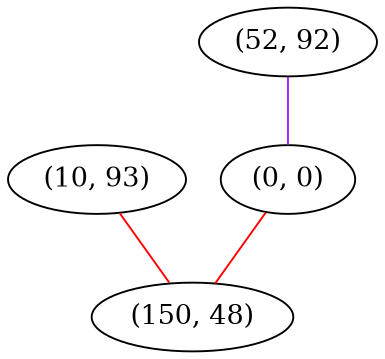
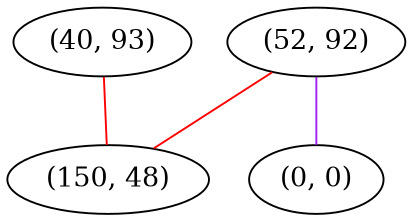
(97, 180) -> (102, 42)
(241, 248) -> (213, 110)
